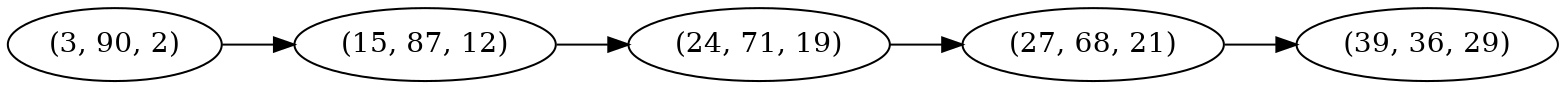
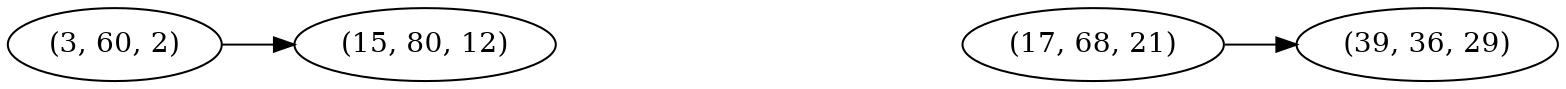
(115, 45) -> (115, 45)
(425, 45) -> (425, 45)
(759, 45) -> none
(1093, 45) -> (1093, 45)
